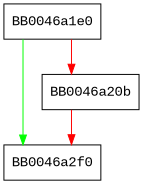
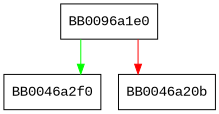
(52, 22) -> (109, 22)
(71, 122) -> none
